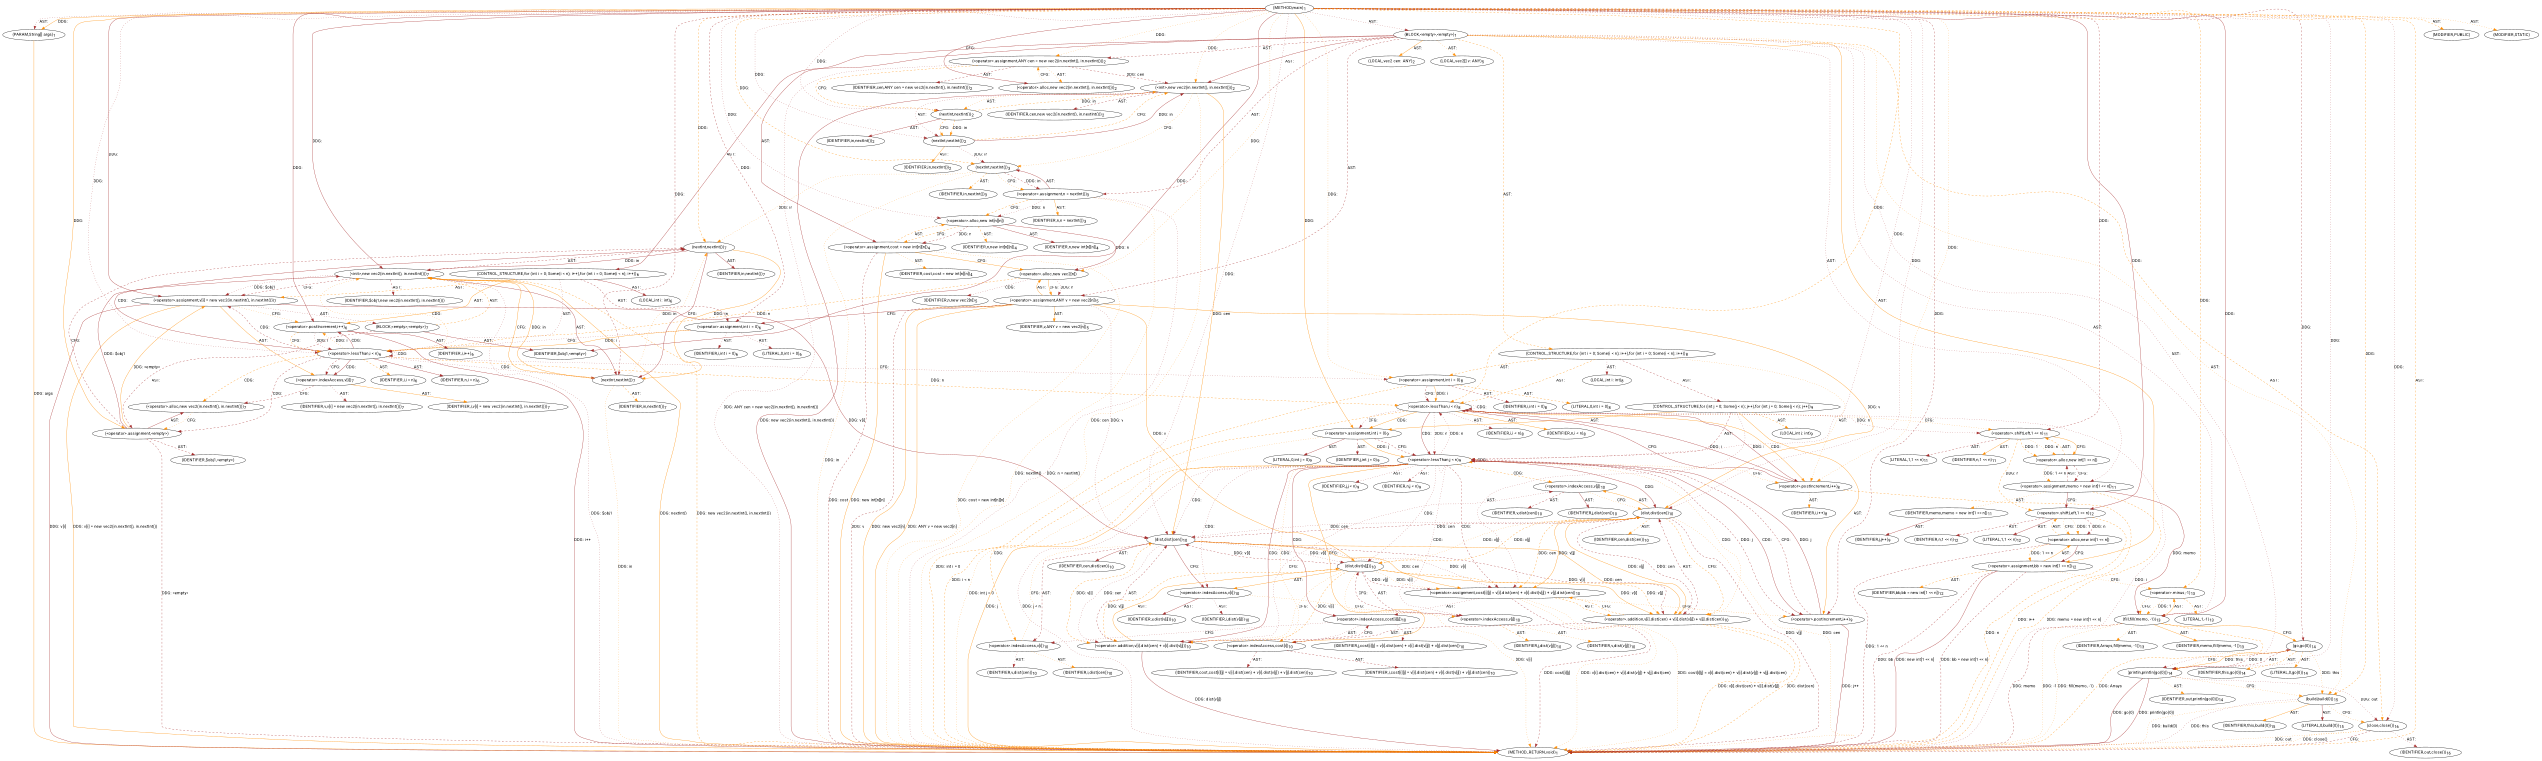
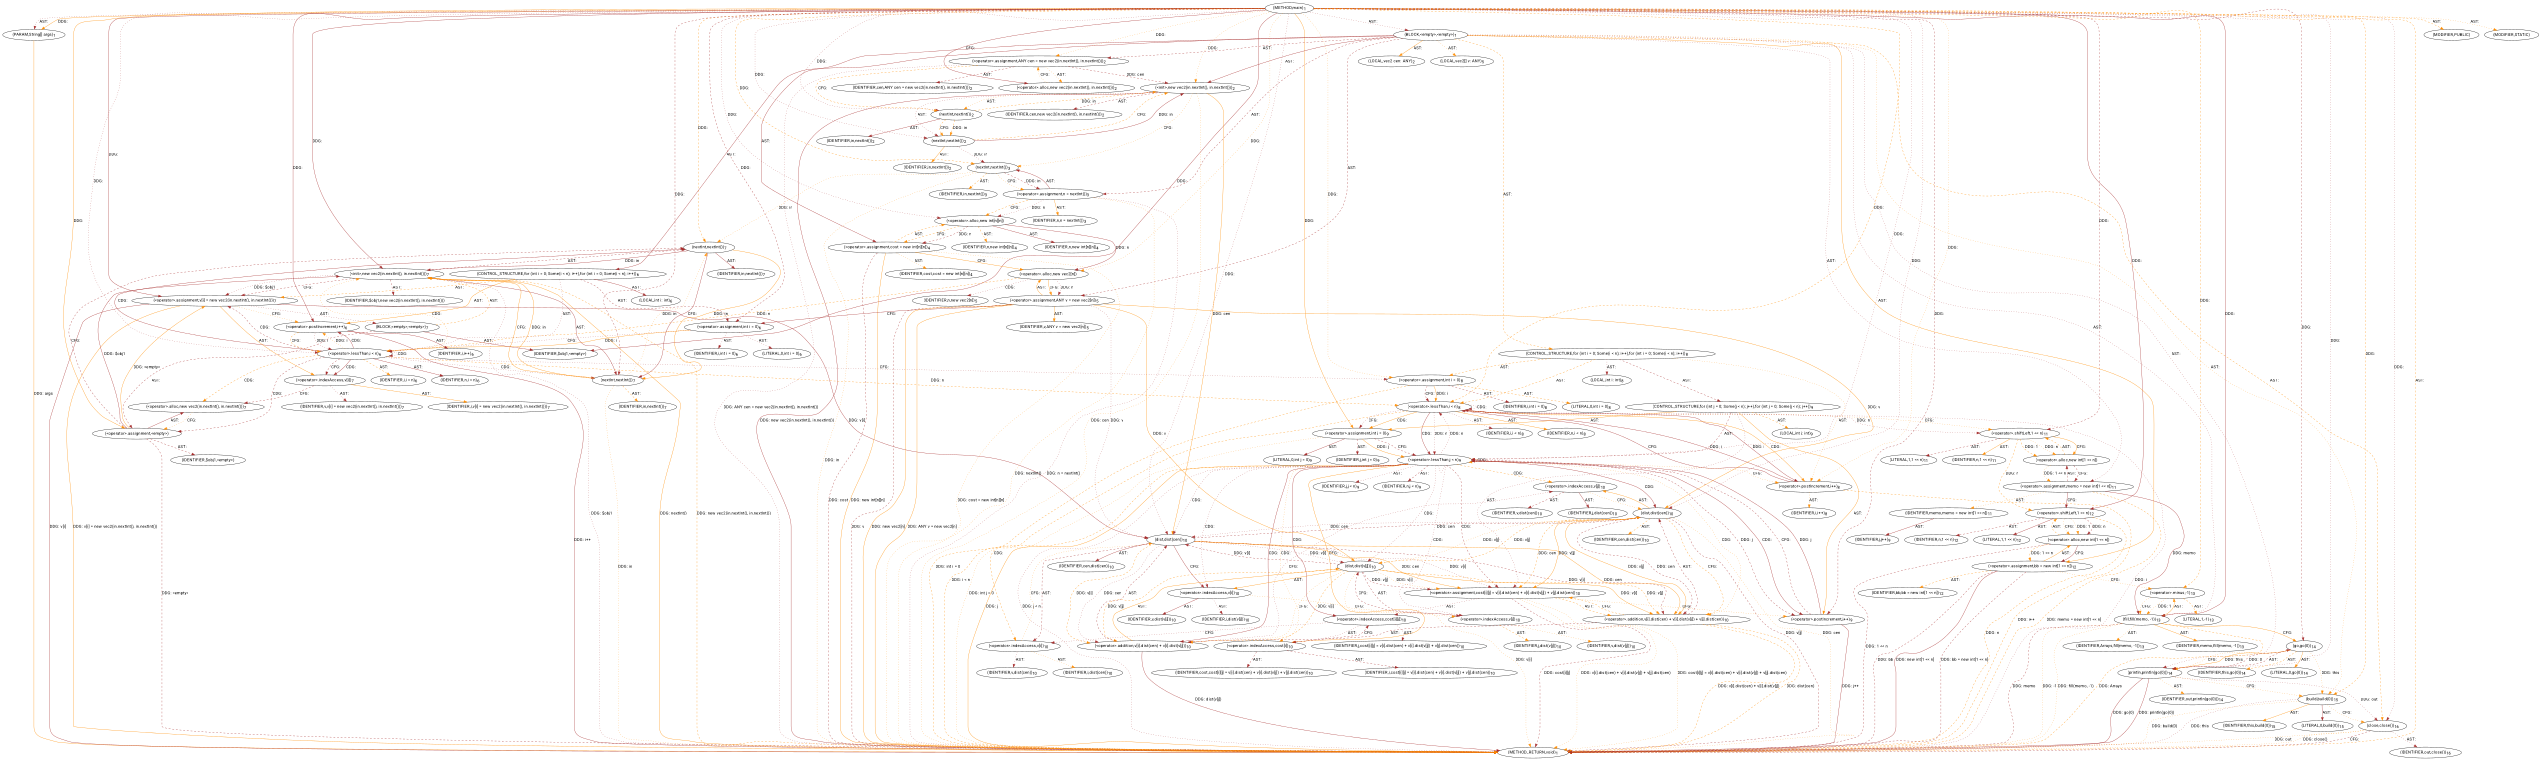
(2301, 659) -> (2301, 659)
